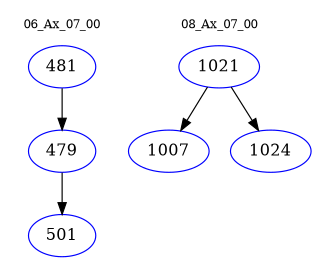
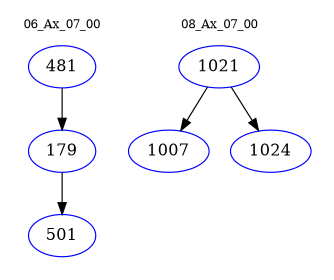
(62, 151) -> (62, 151)
